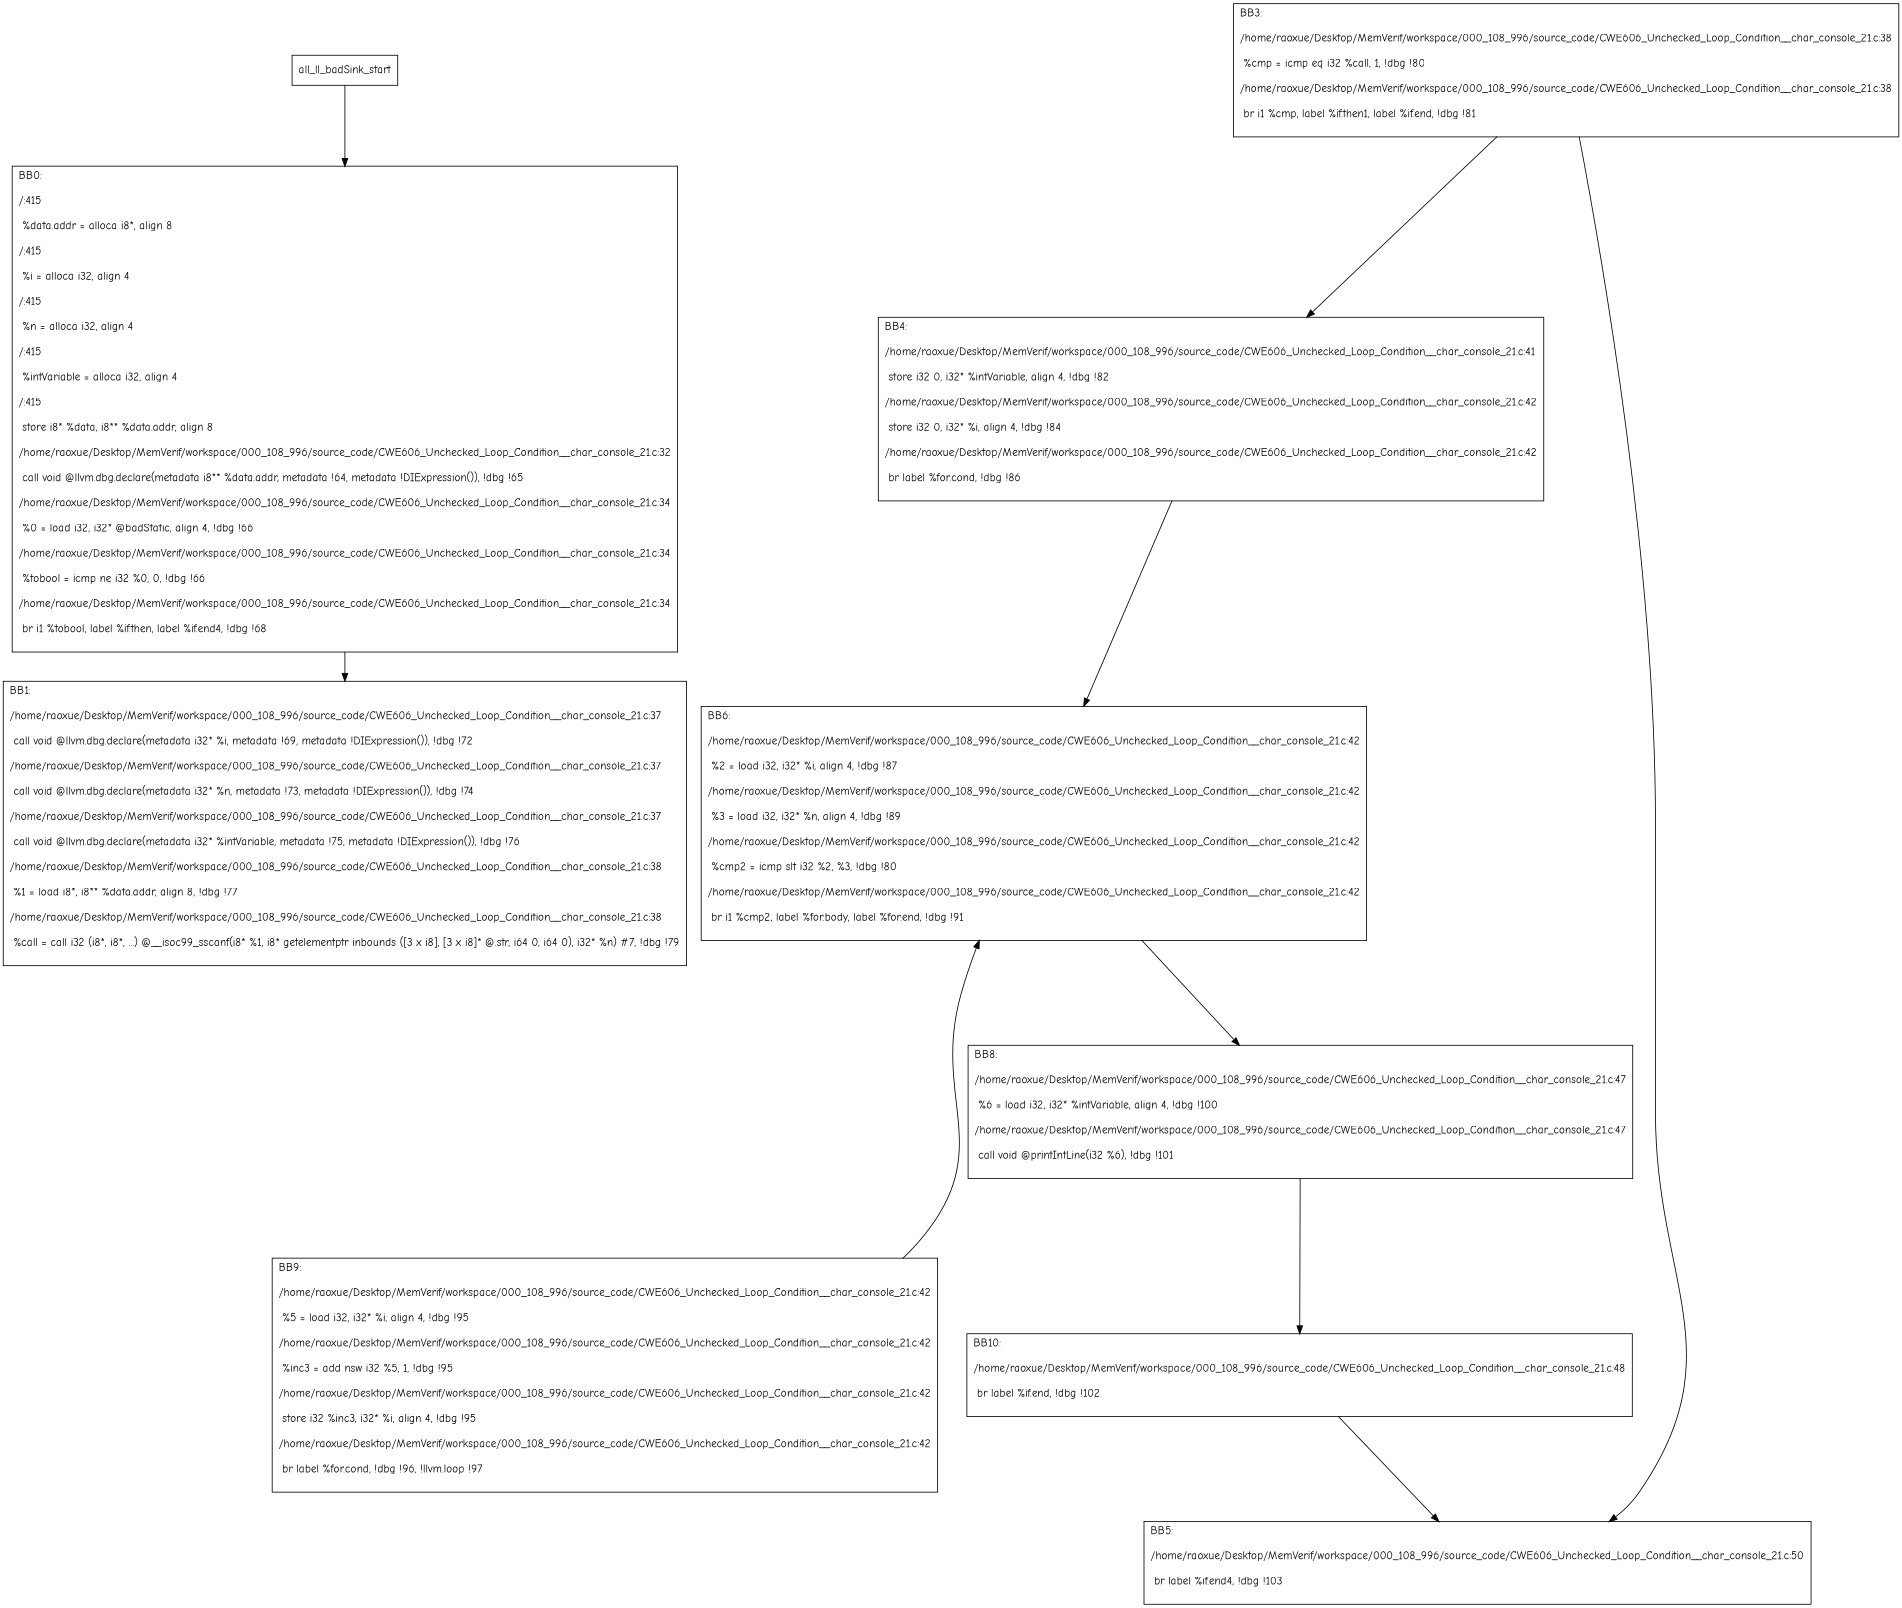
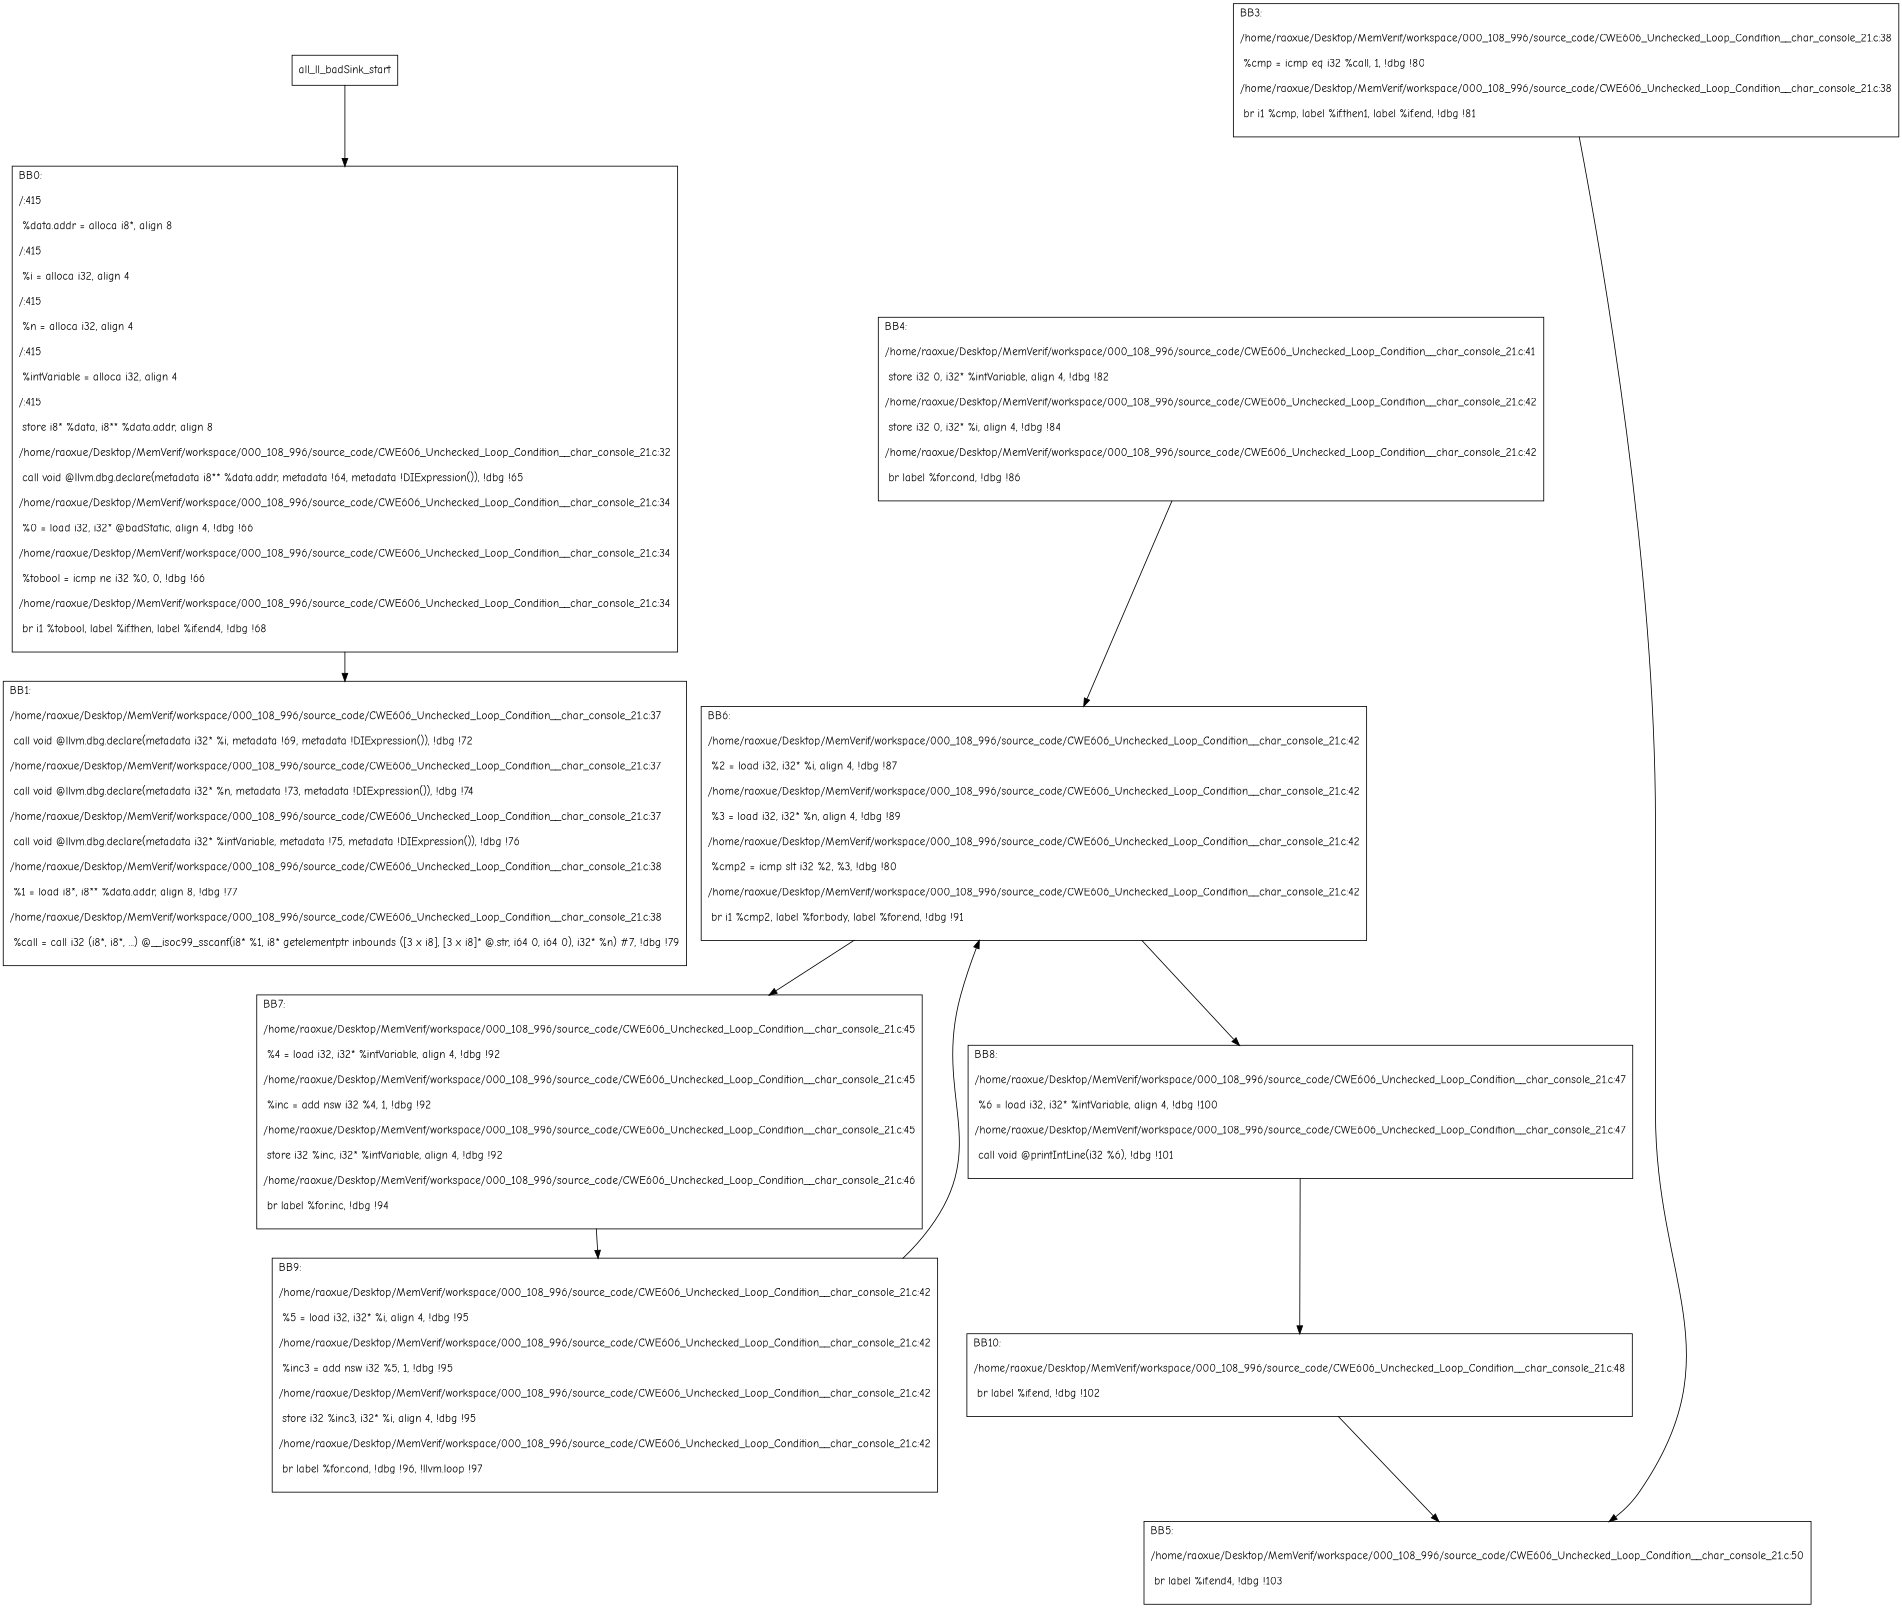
(1405, 224) -> none
none -> (589, 1112)
